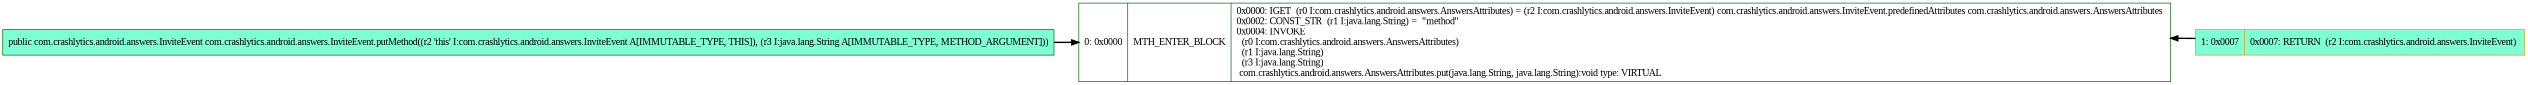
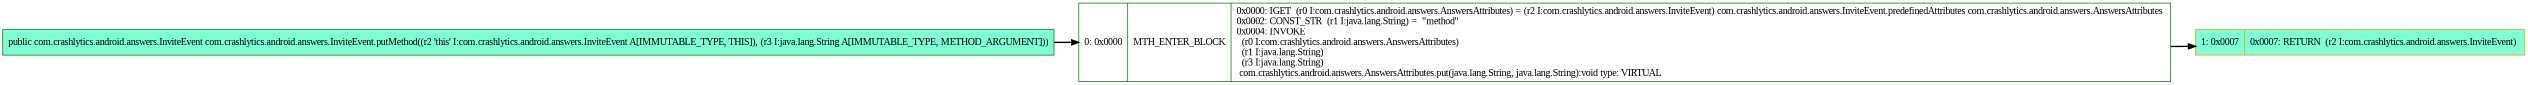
(2187, 38) -> (2180, 46)
